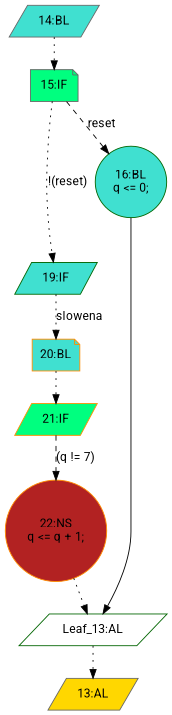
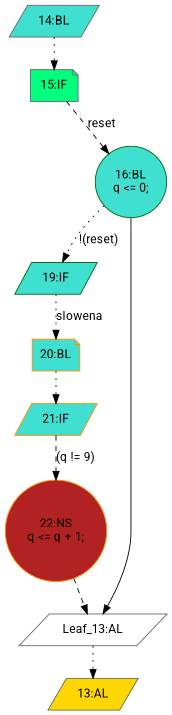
(47, 177) -> (83, 228)
(56, 419) -> (56, 419)
(75, 458) -> (75, 458)
(79, 592) -> (79, 592)
(93, 630) -> (93, 630)
